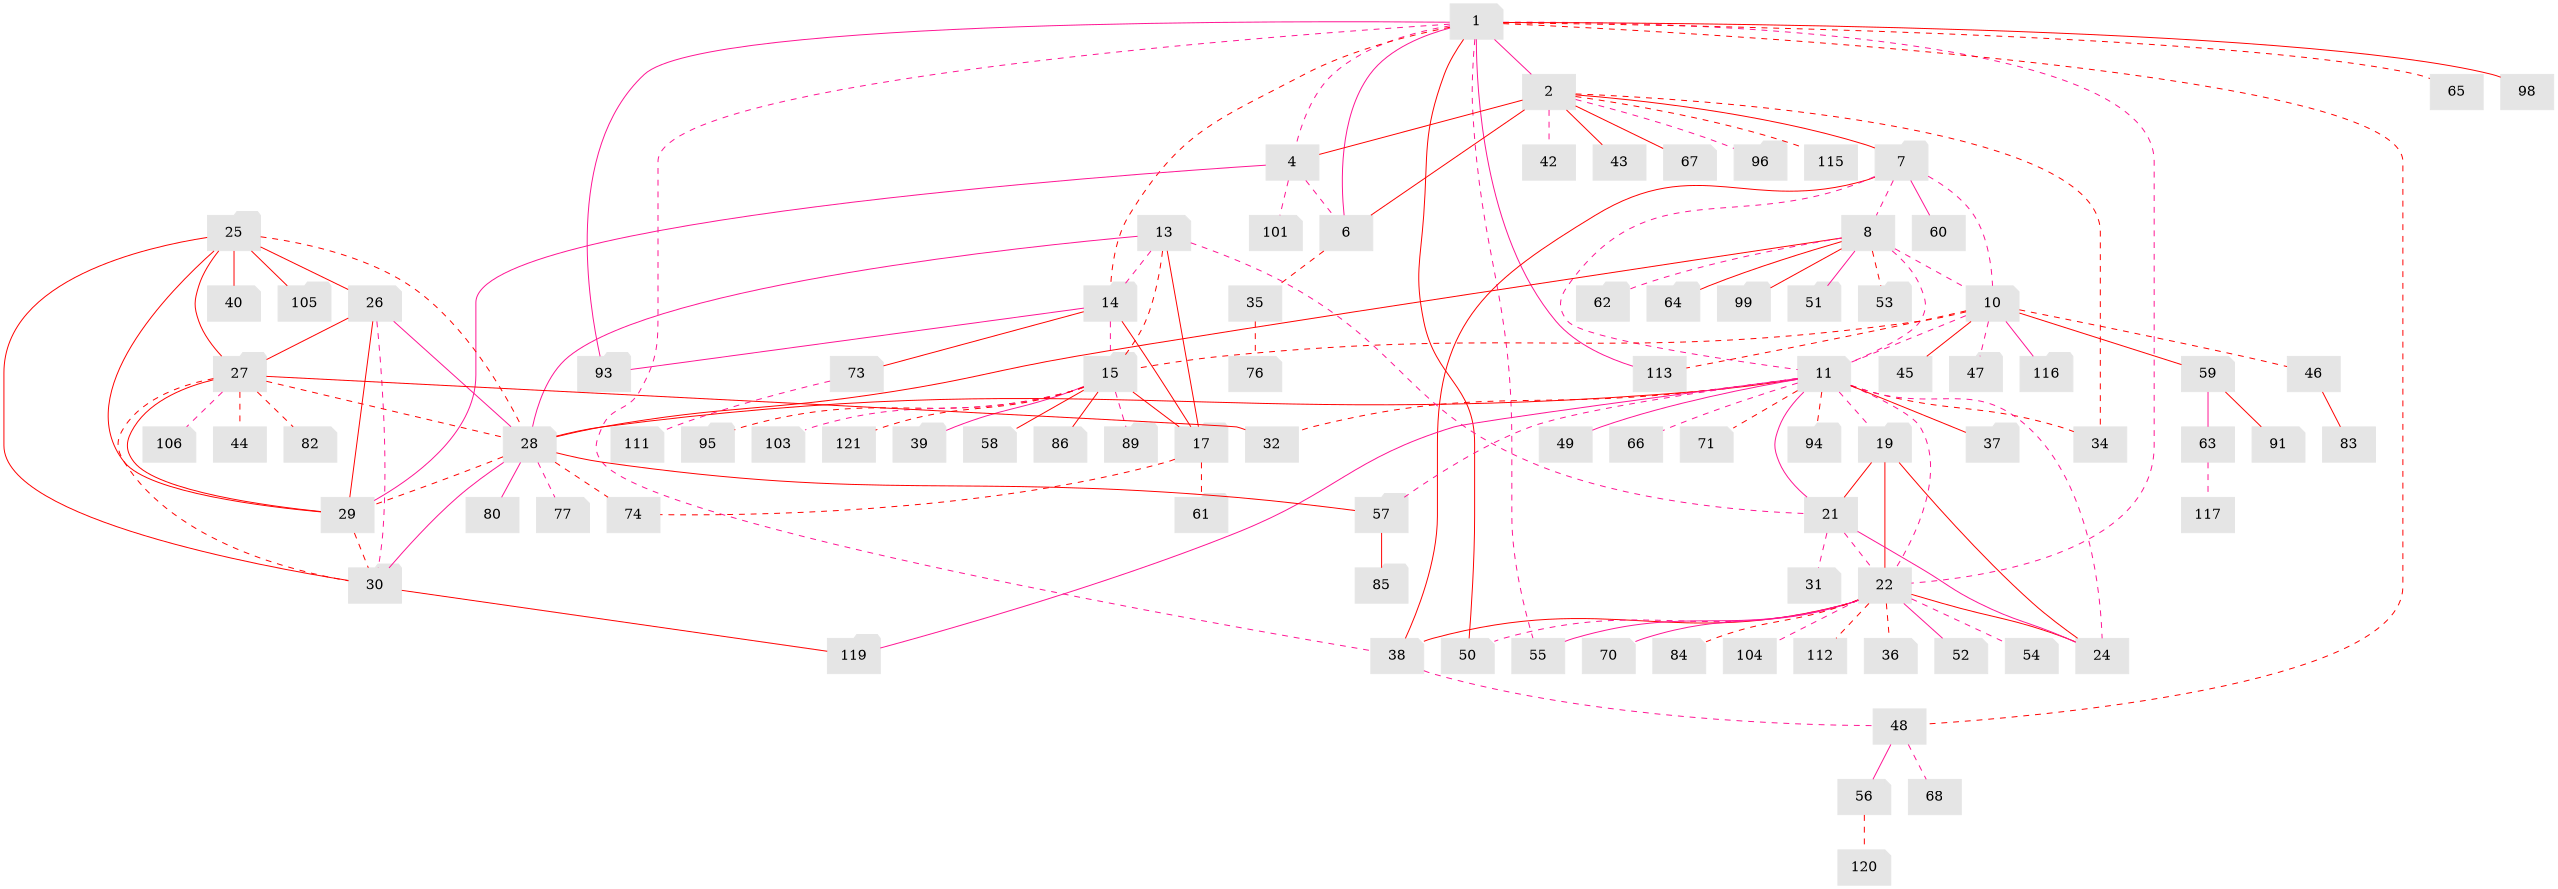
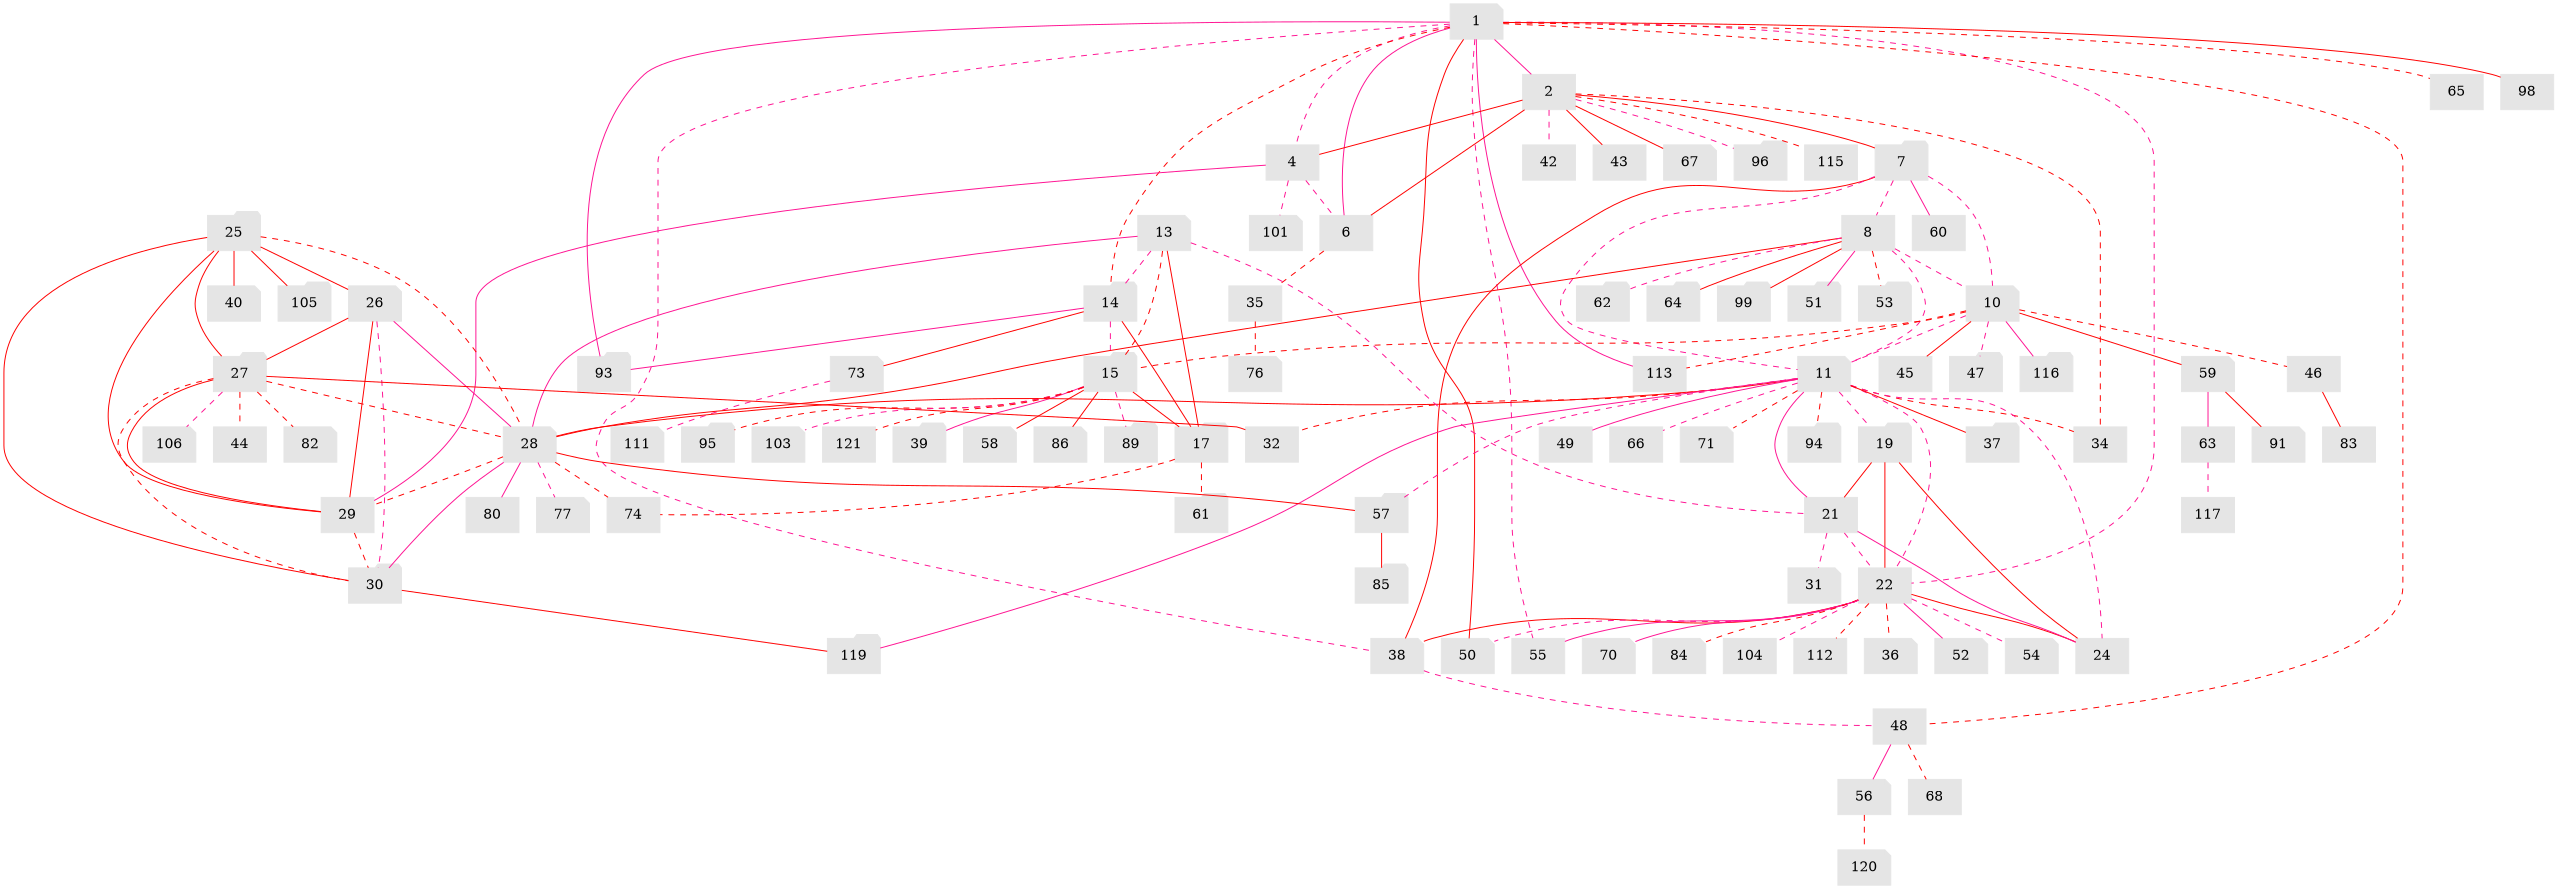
(1917, 762) -> (1917, 762)
